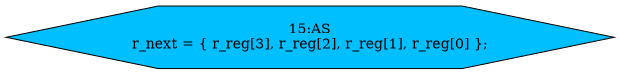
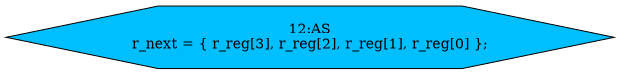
(310, 37) -> (310, 37)
